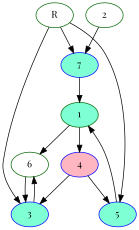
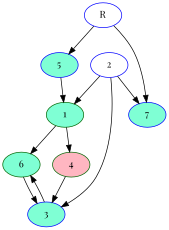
(55, 15) -> (103, 15)
(104, 15) -> (109, 65)
(80, 87) -> (89, 87)
(15, 111) -> (107, 148)
(30, 165) -> (21, 165)
(80, 165) -> (71, 165)
(96, 187) -> none
